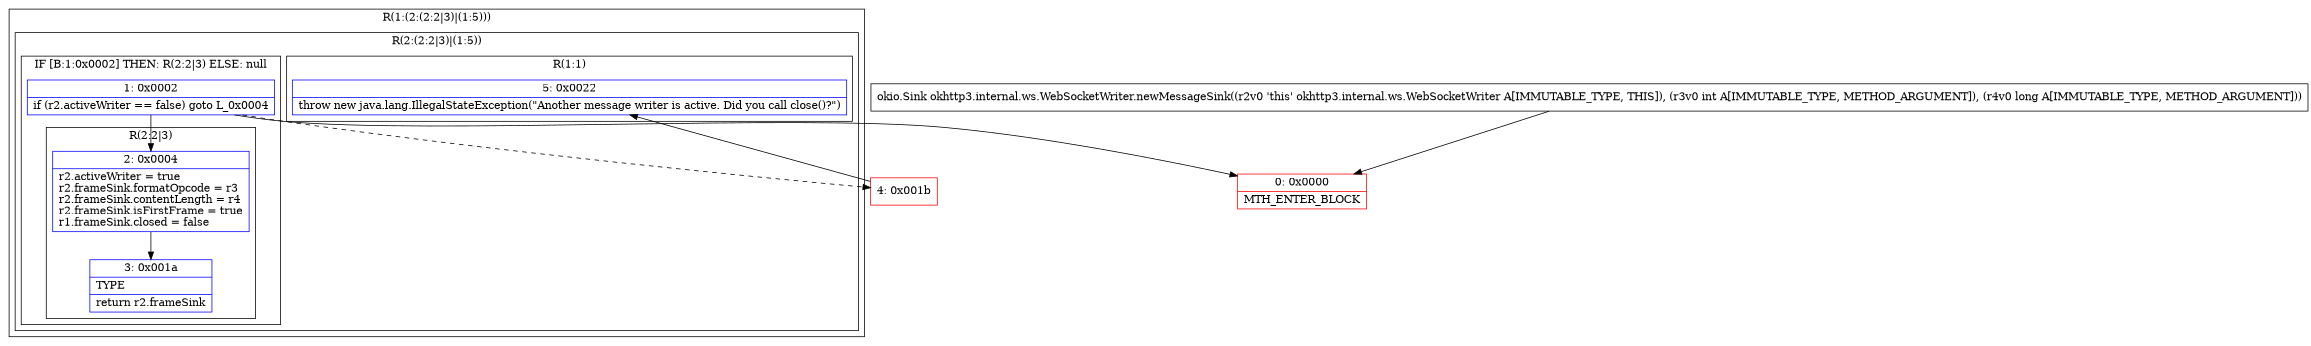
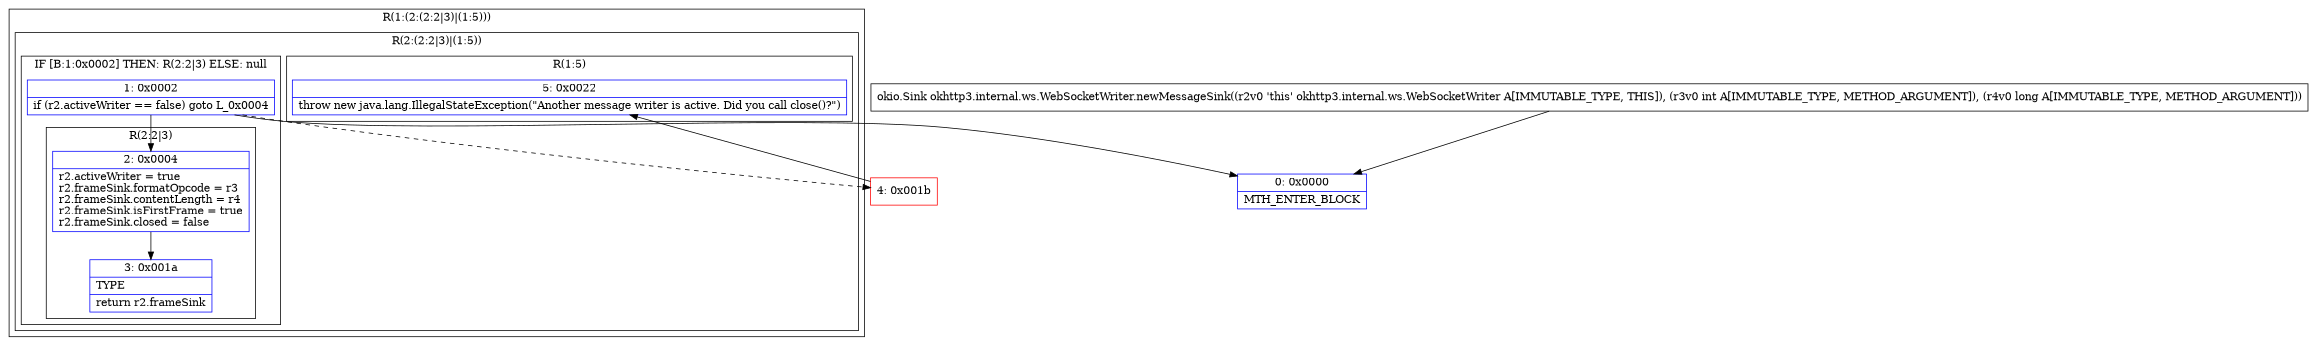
(570, 65) -> (570, 65)
(1302, 191) -> (1302, 191)
(134, 223) -> (134, 223)
